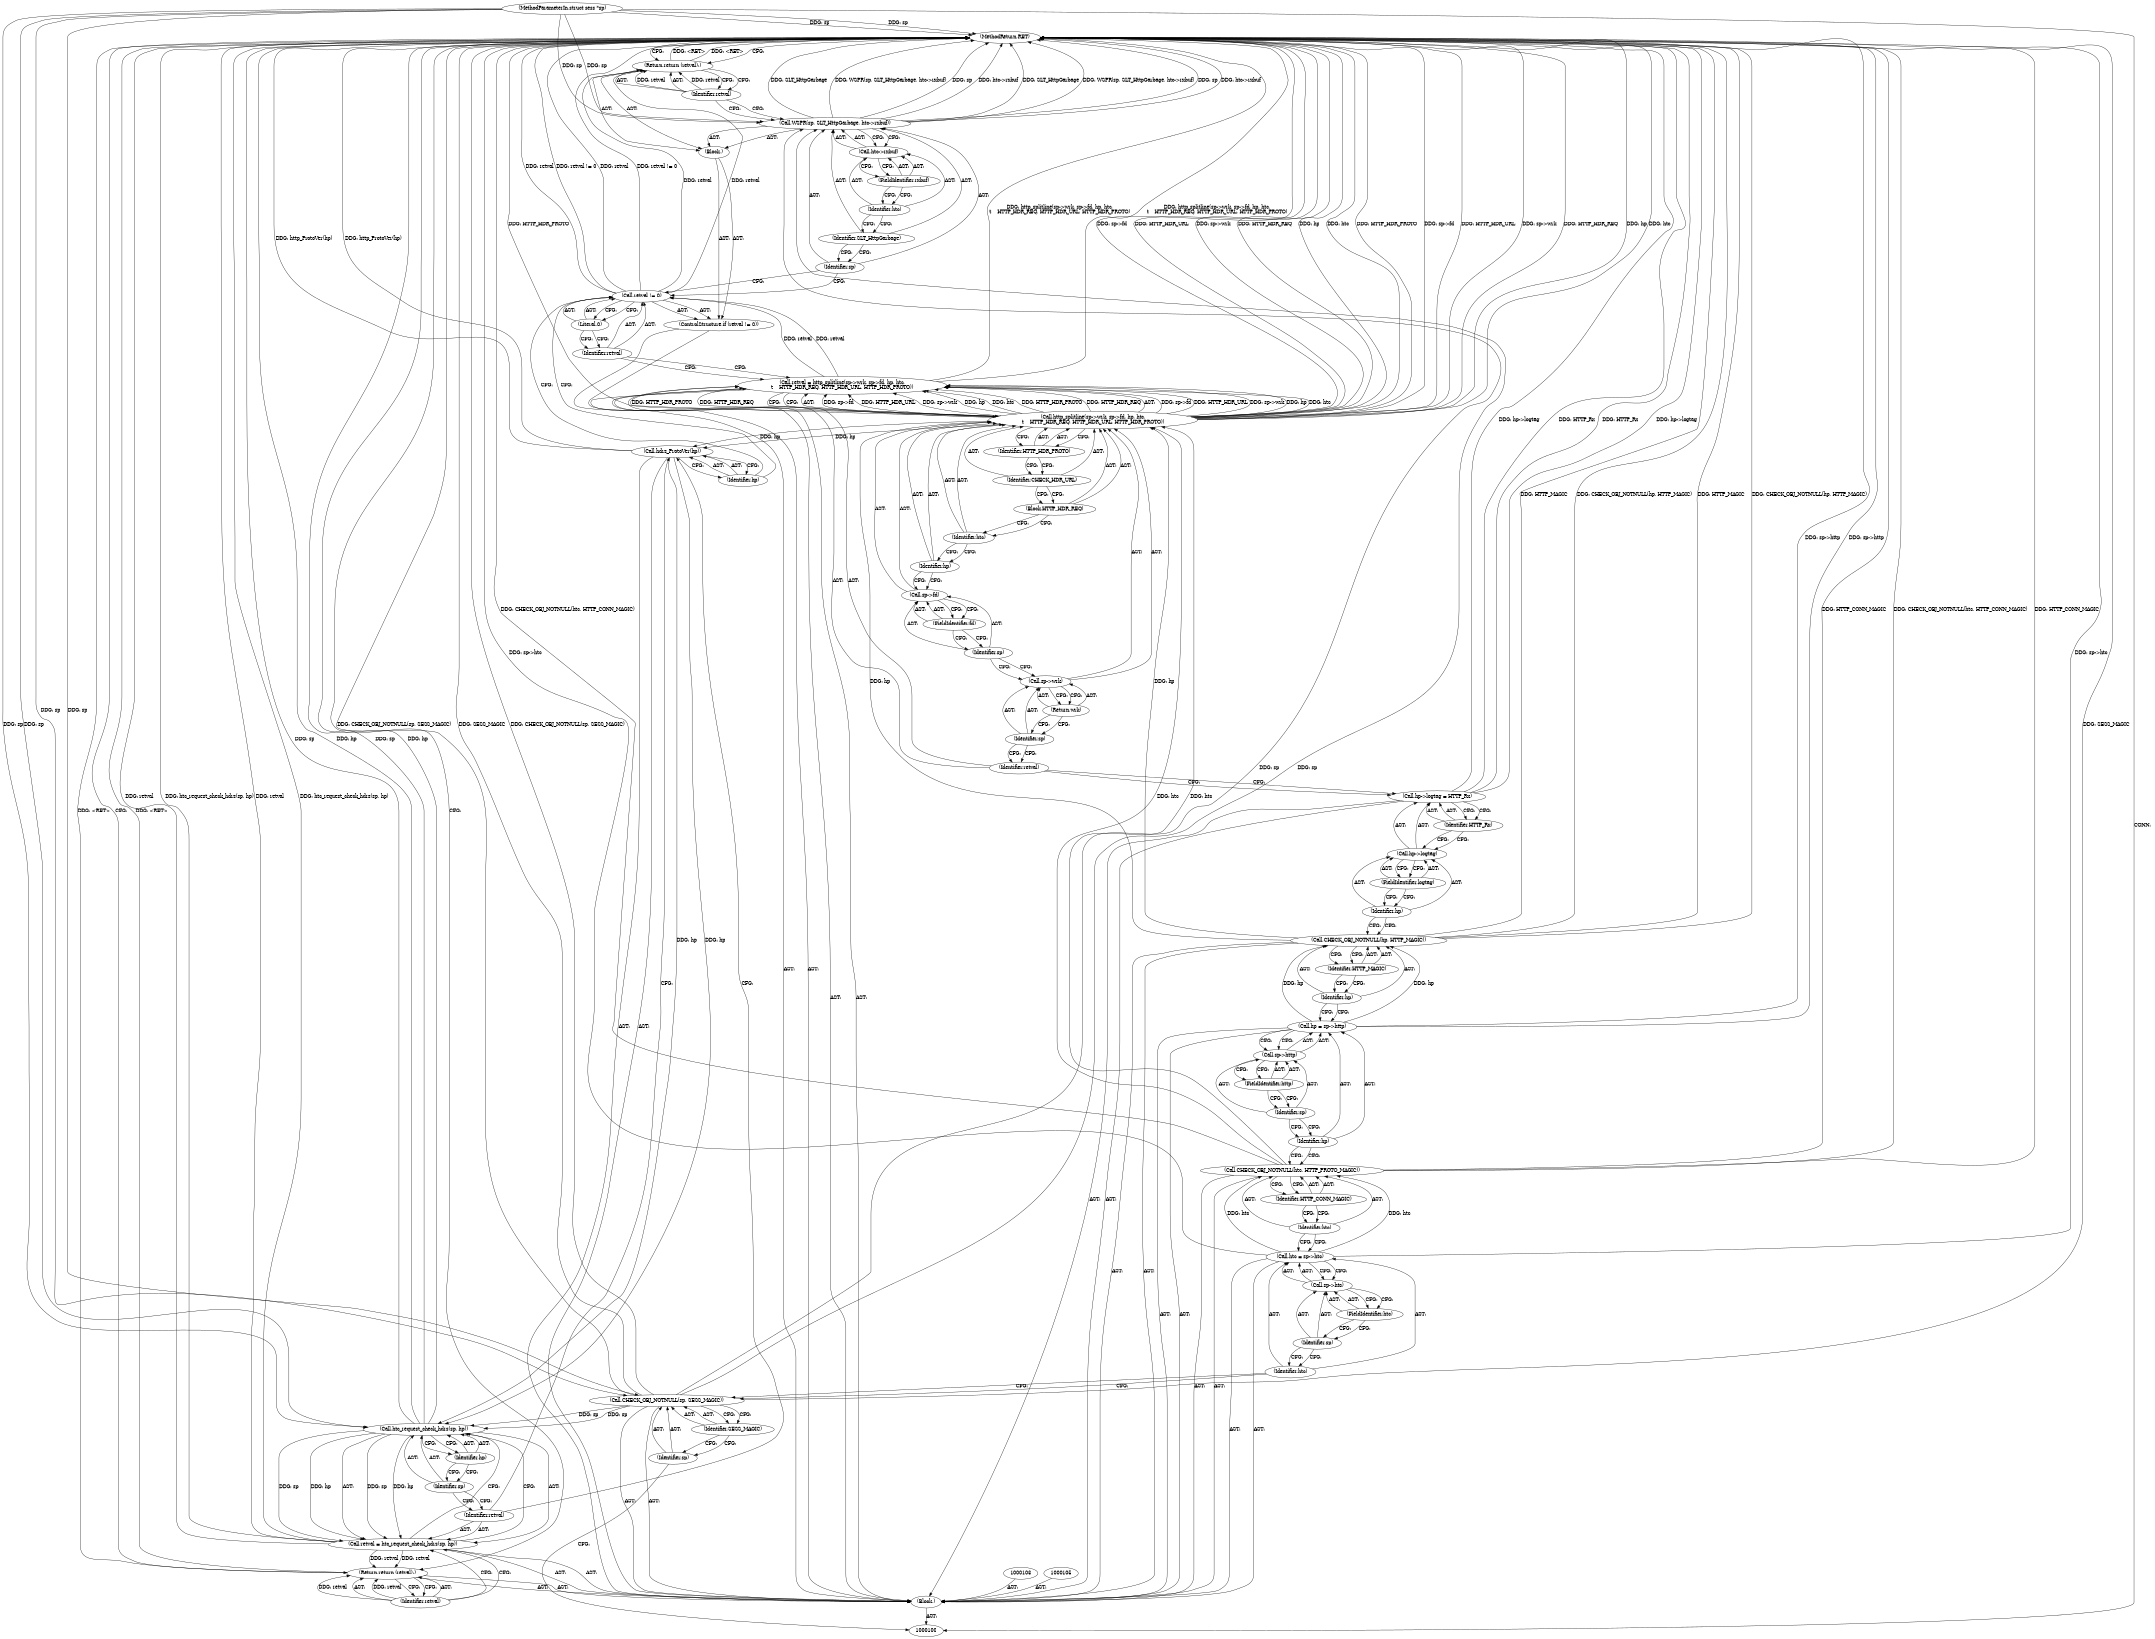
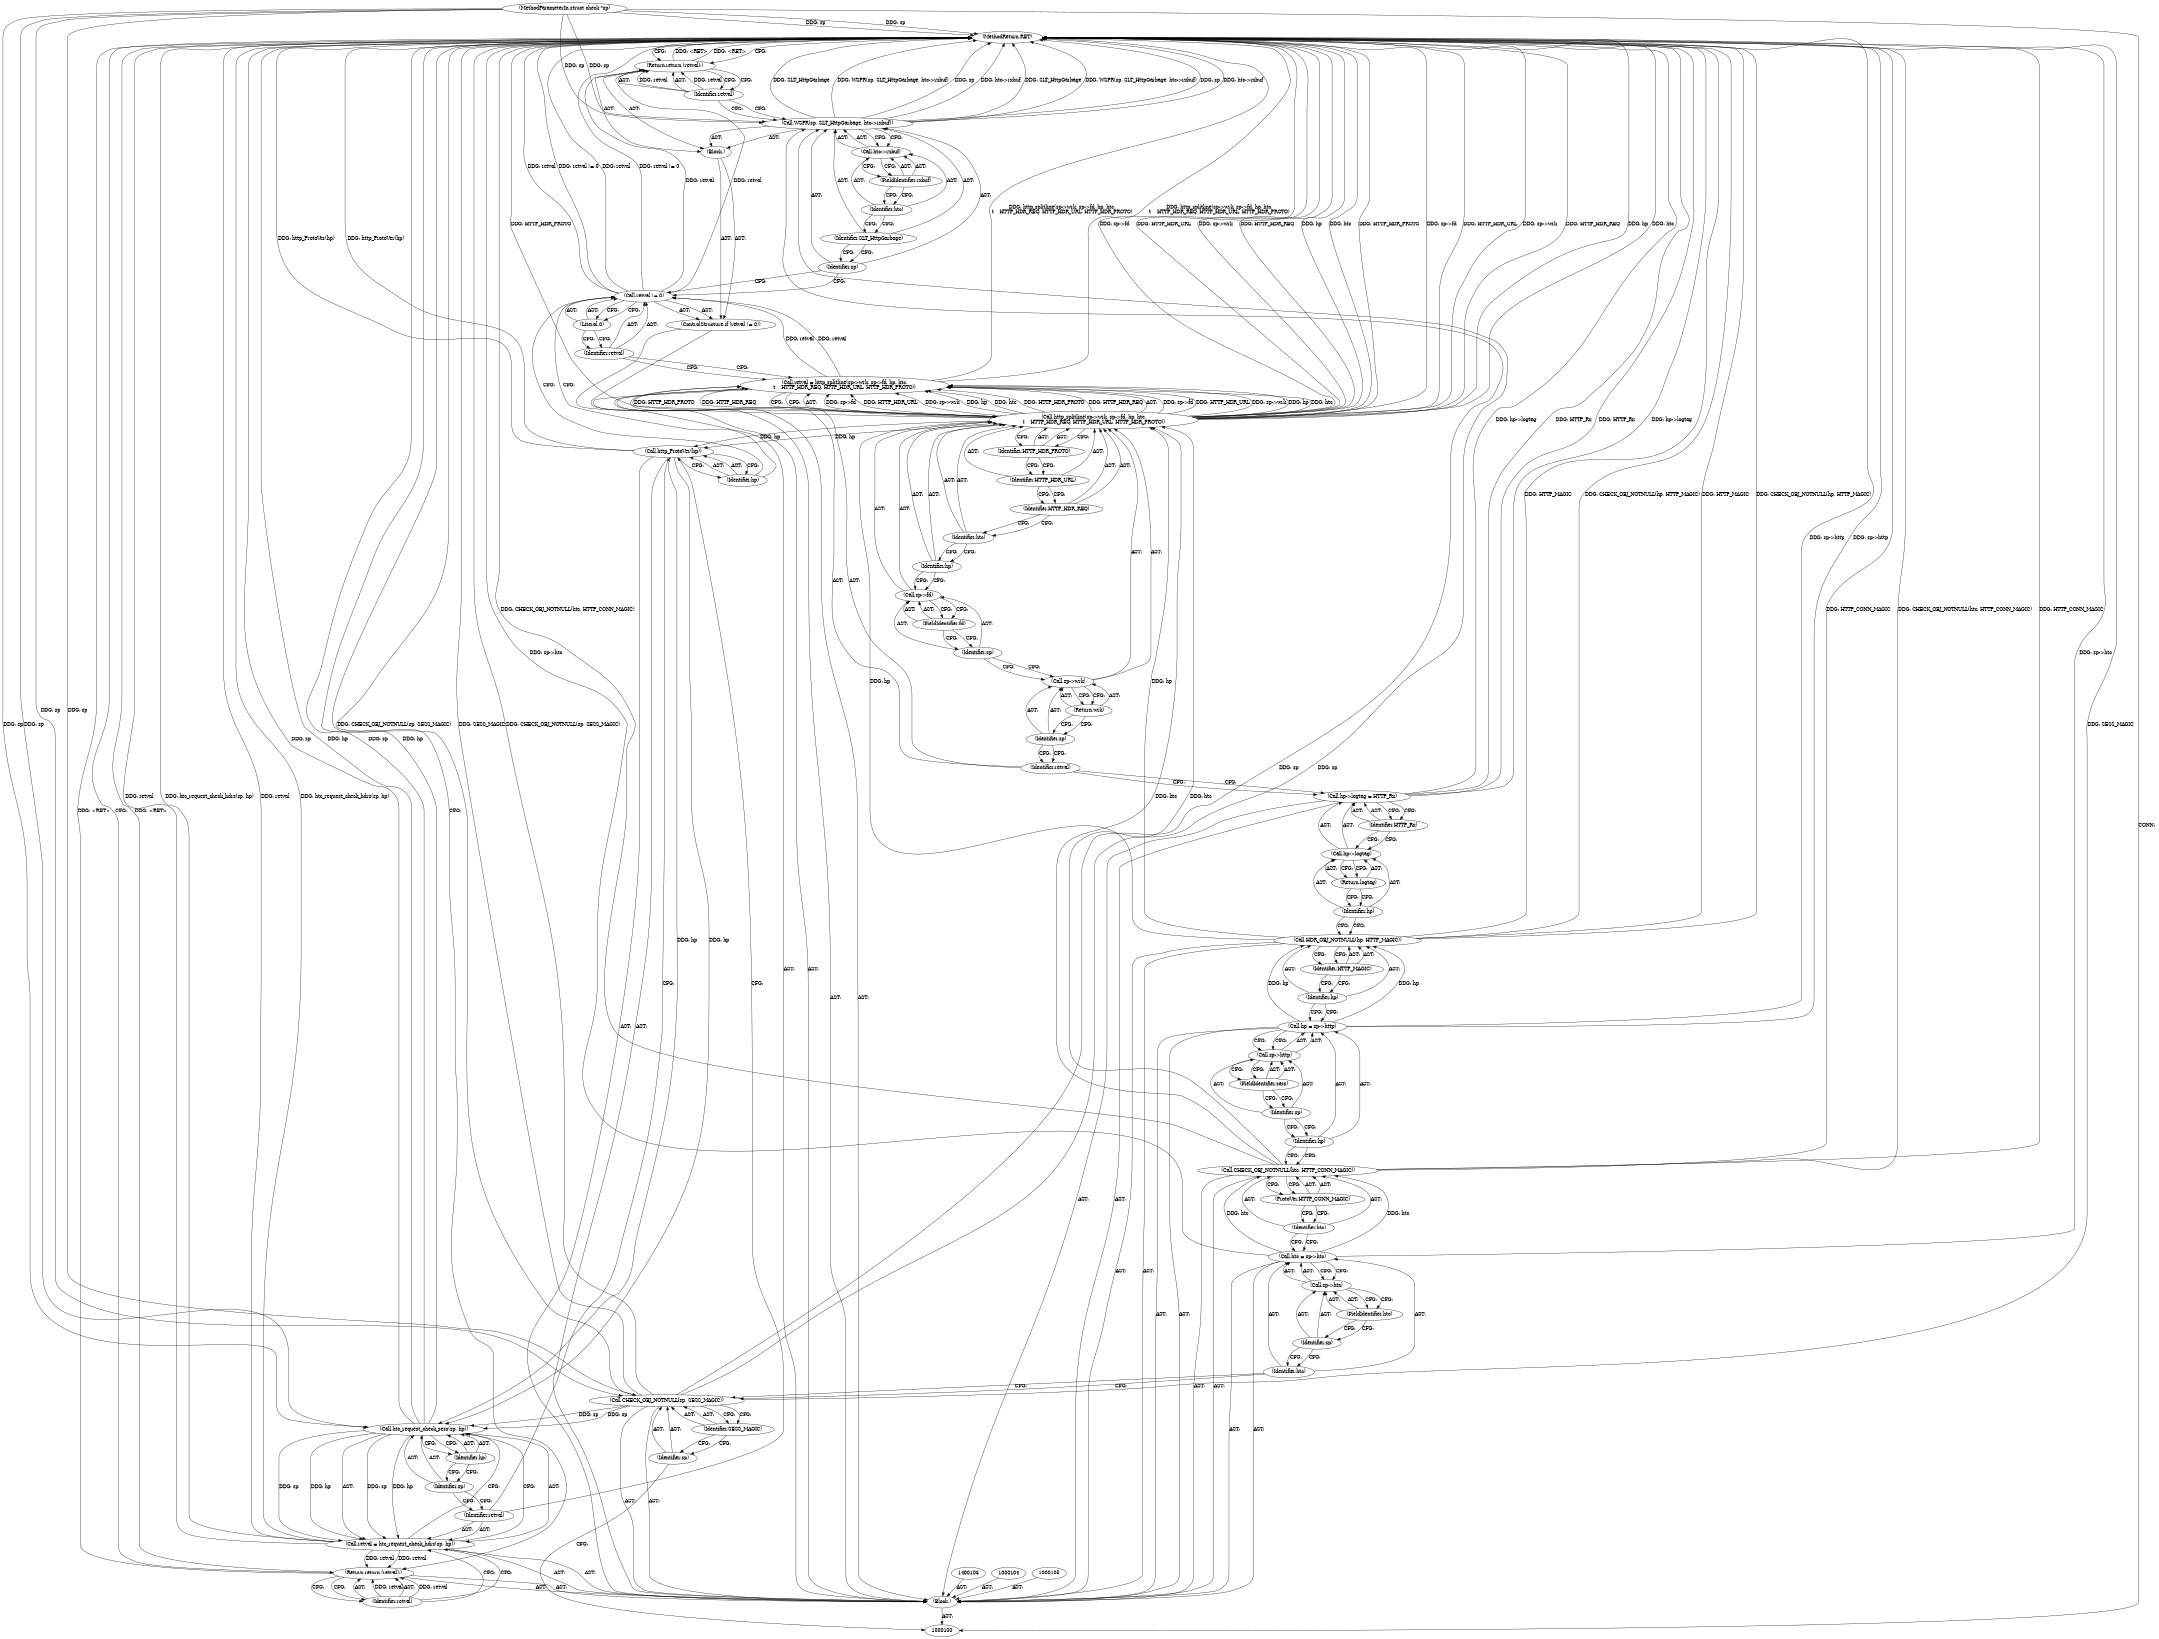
(562, 9) -> (565, 9)
(672, 452) -> (673, 452)
(1042, 480) -> (1043, 480)
(1055, 509) -> (1056, 509)
(1408, 883) -> (1359, 883)
(1369, 941) -> (1348, 941)
(1269, 1084) -> (1264, 1084)
(1292, 1171) -> (1288, 1171)
(1314, 1199) -> (1313, 1199)
(424, 1429) -> (424, 1429)
none -> (1009, 1573)
(1021, 1573) -> (968, 1573)
